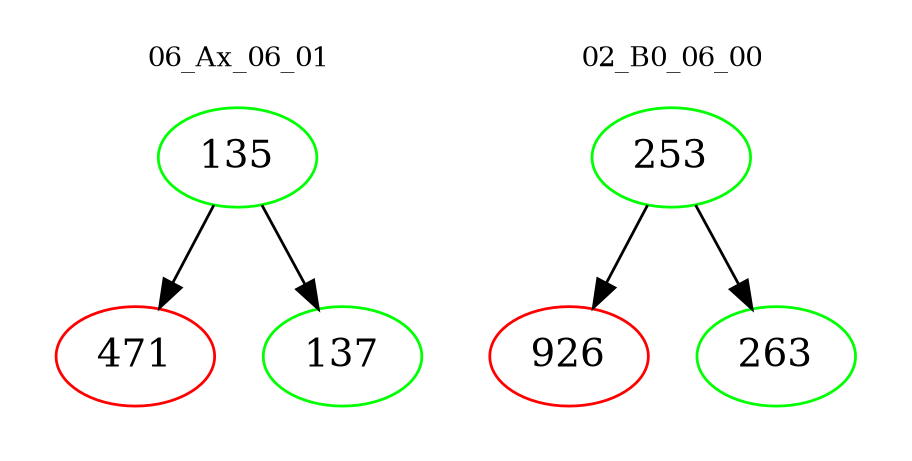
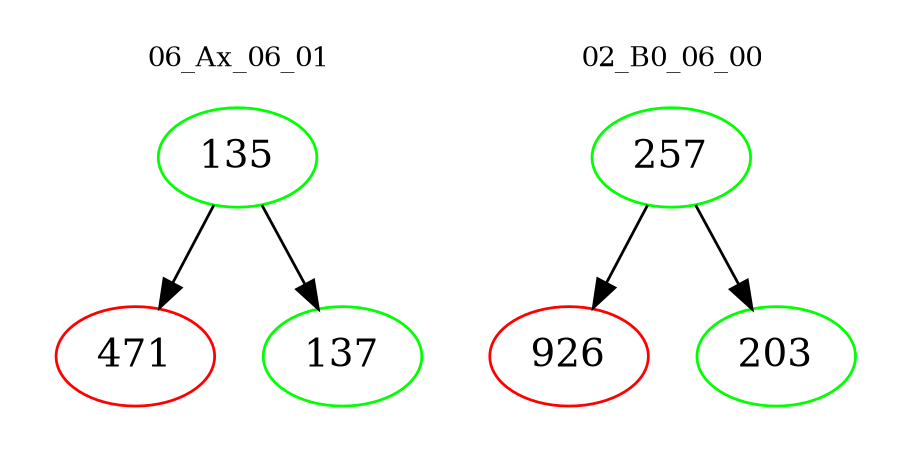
(671, 157) -> (671, 157)
(776, 356) -> (776, 356)
